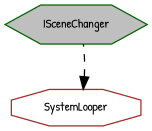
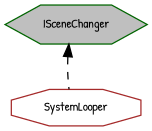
(85, 60) -> (68, 73)
